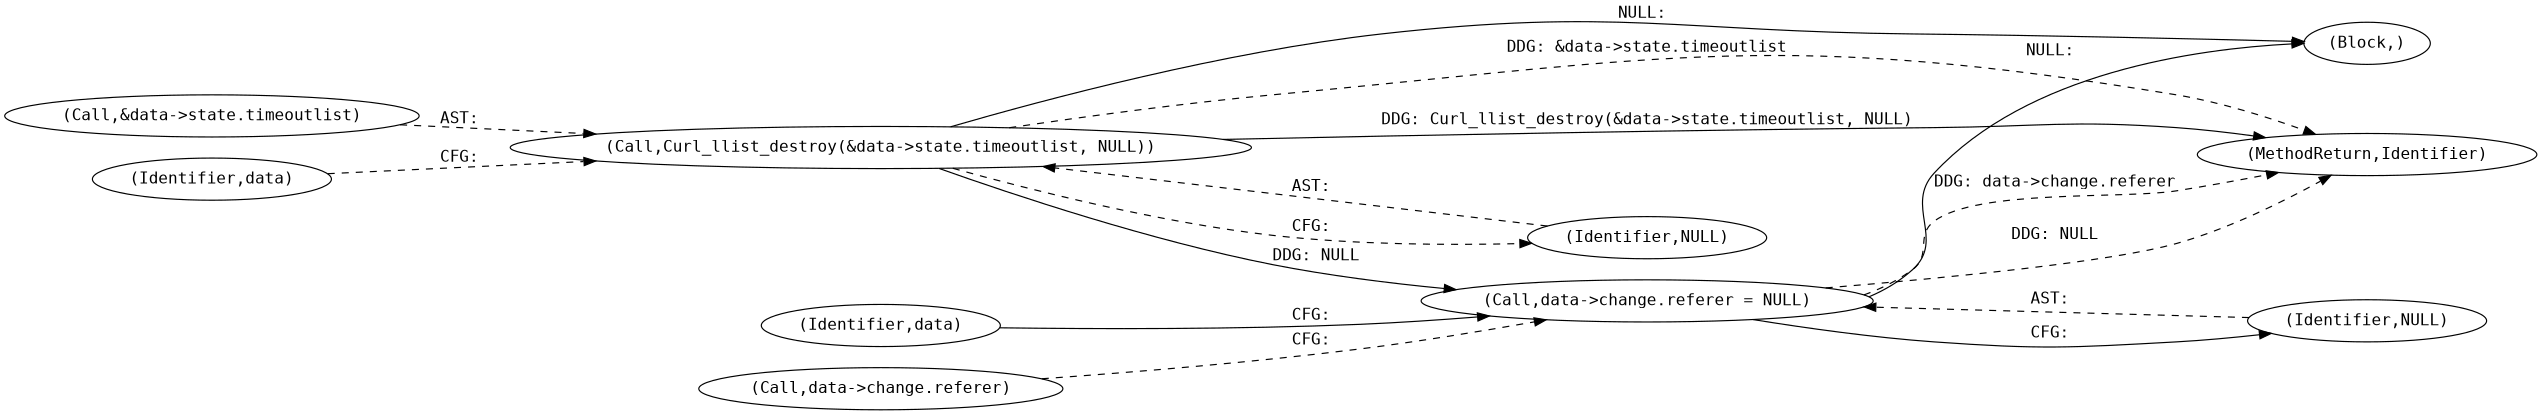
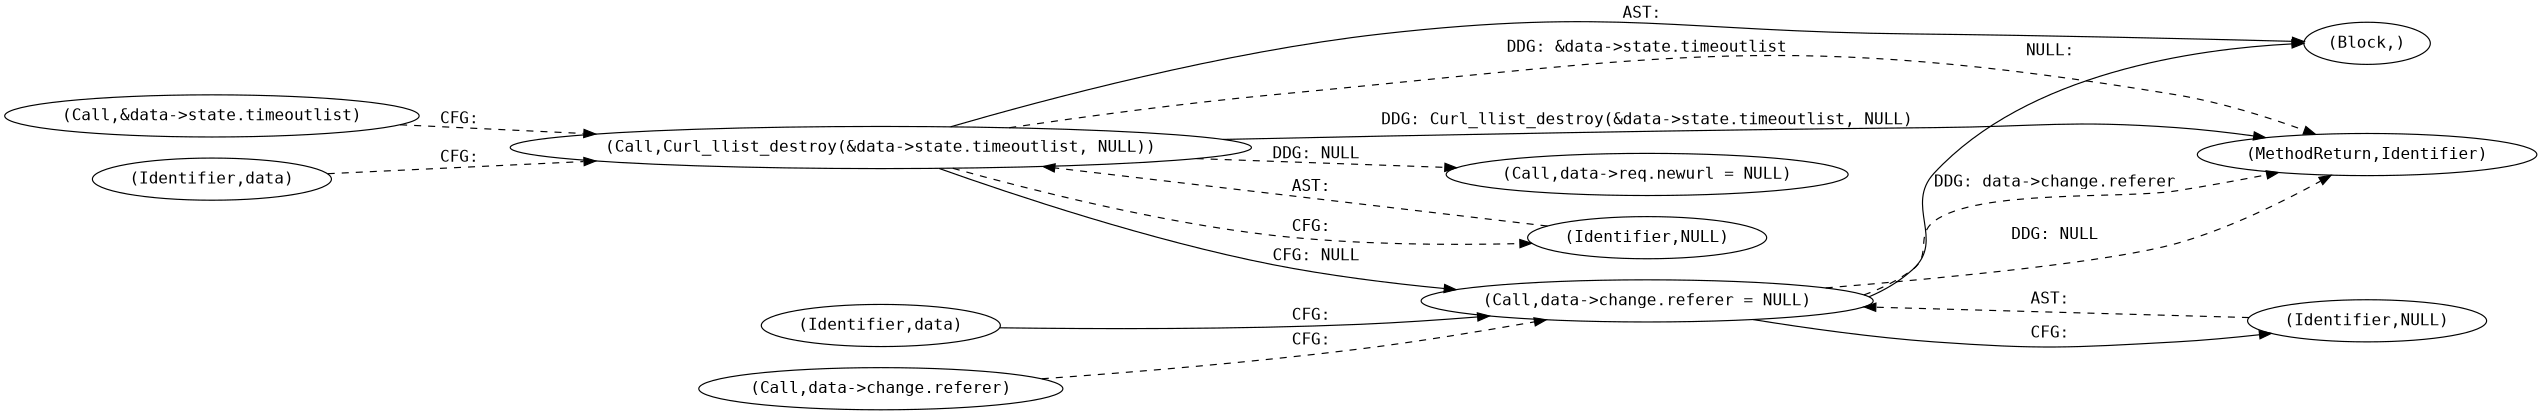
(1647, 13) -> (1647, 13)
(465, 119) -> (465, 119)
none -> (1647, 174)
(1316, 256) -> (1316, 256)
